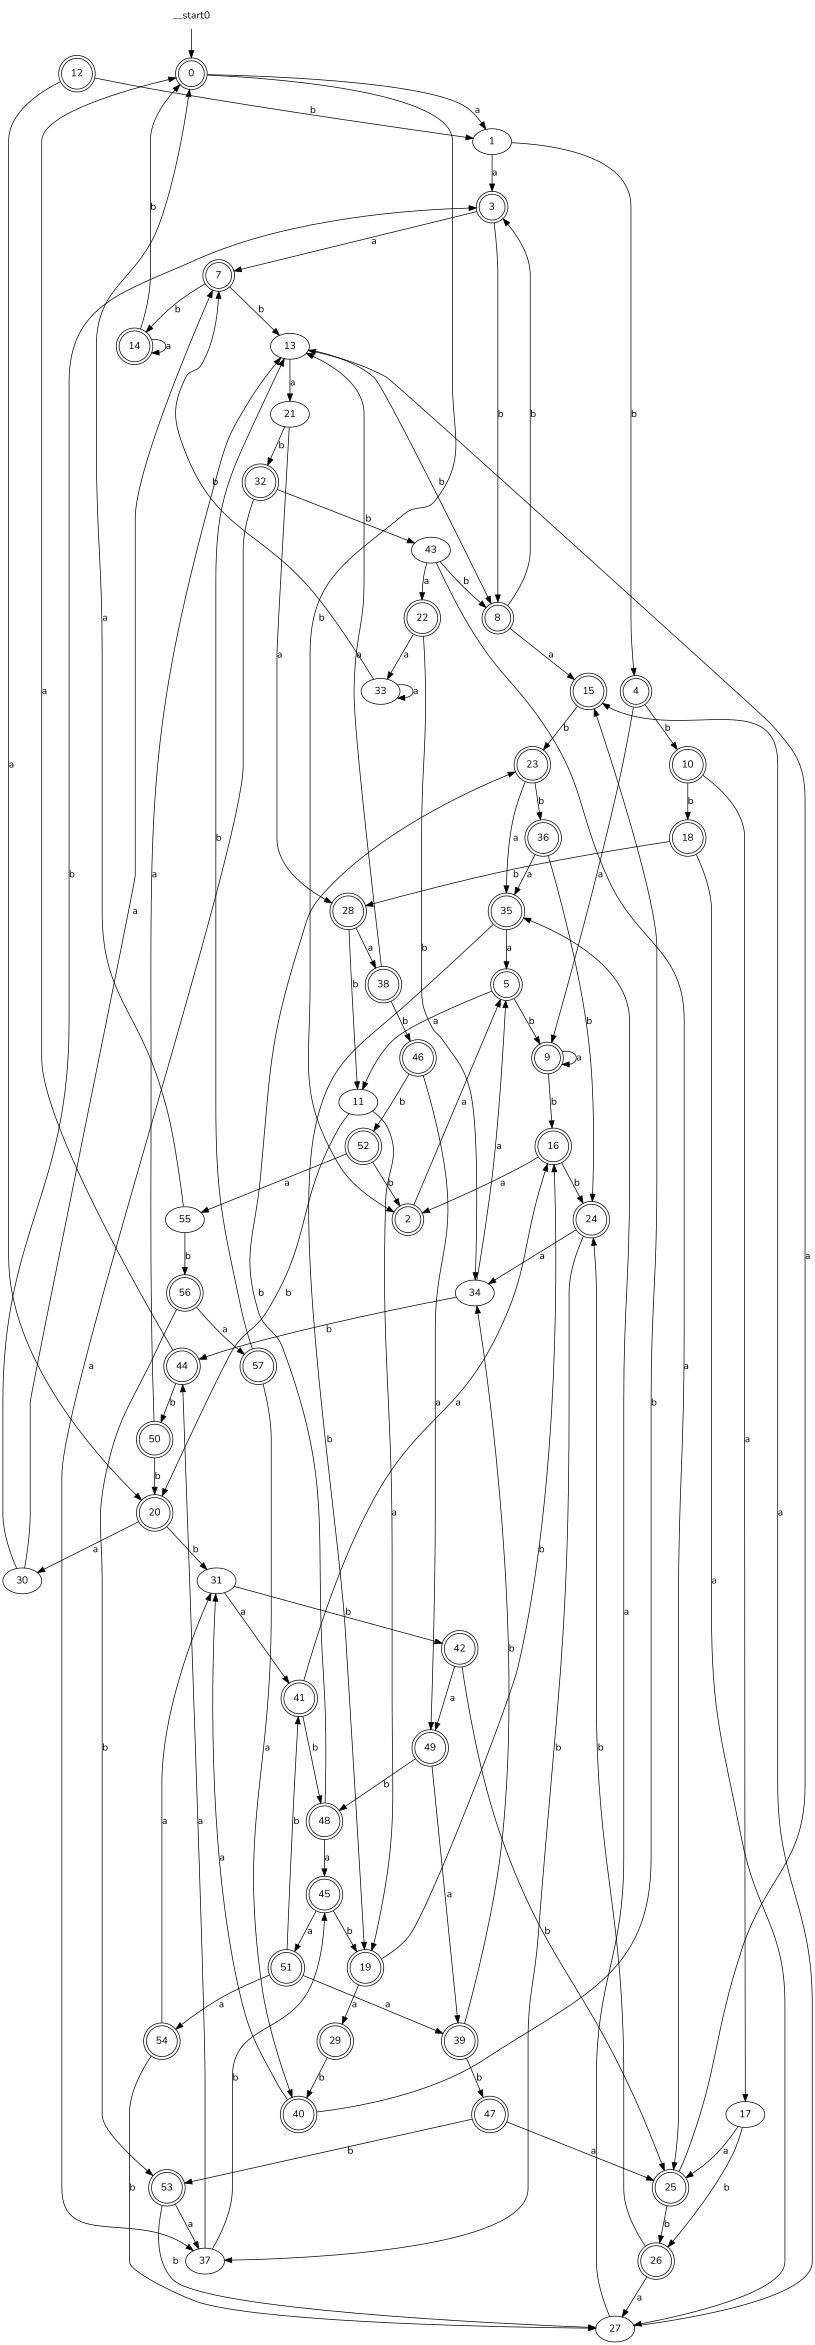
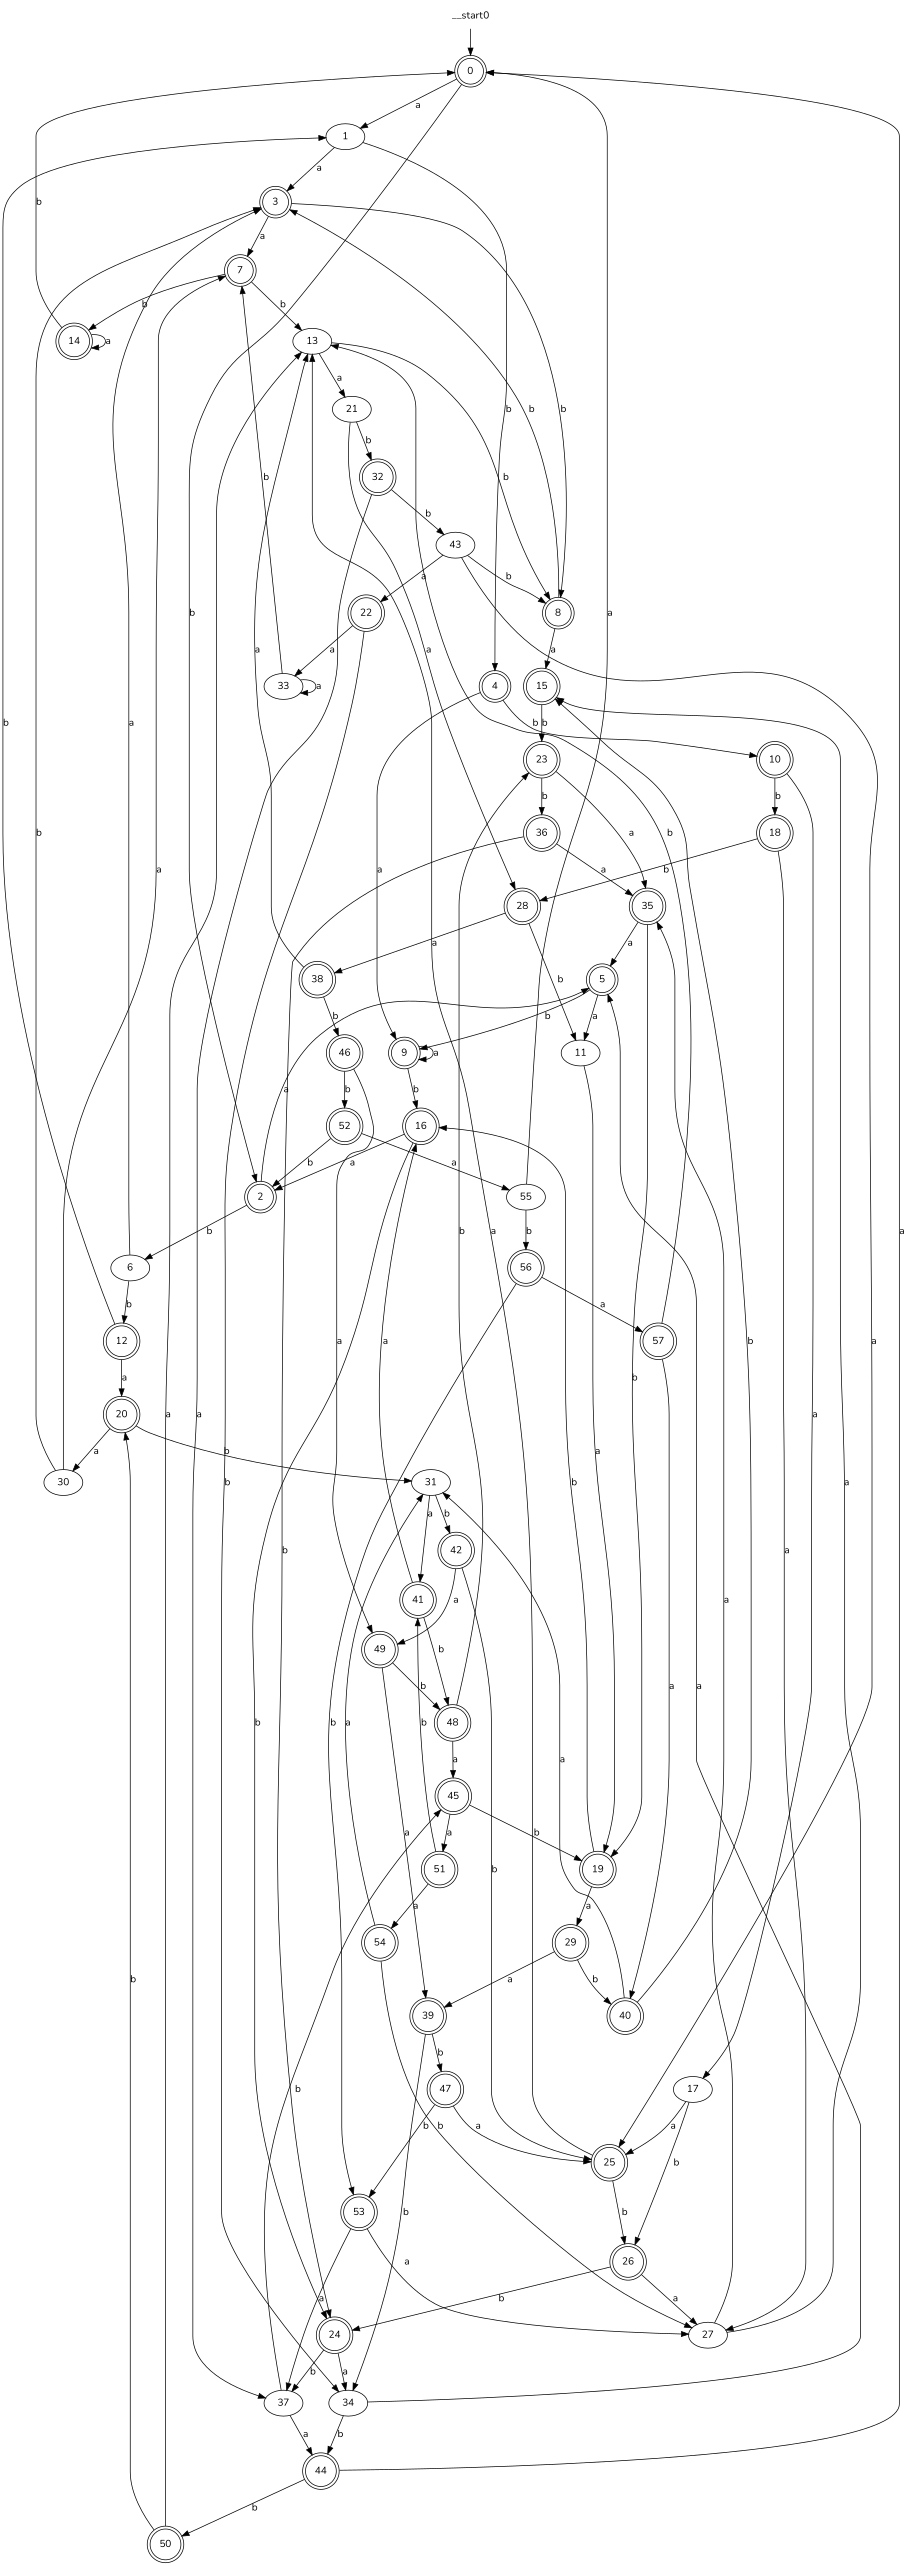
none -> (130, 1268)
(269, 1308) -> none
(370, 2003) -> (503, 1978)
(176, 2261) -> (407, 2262)
